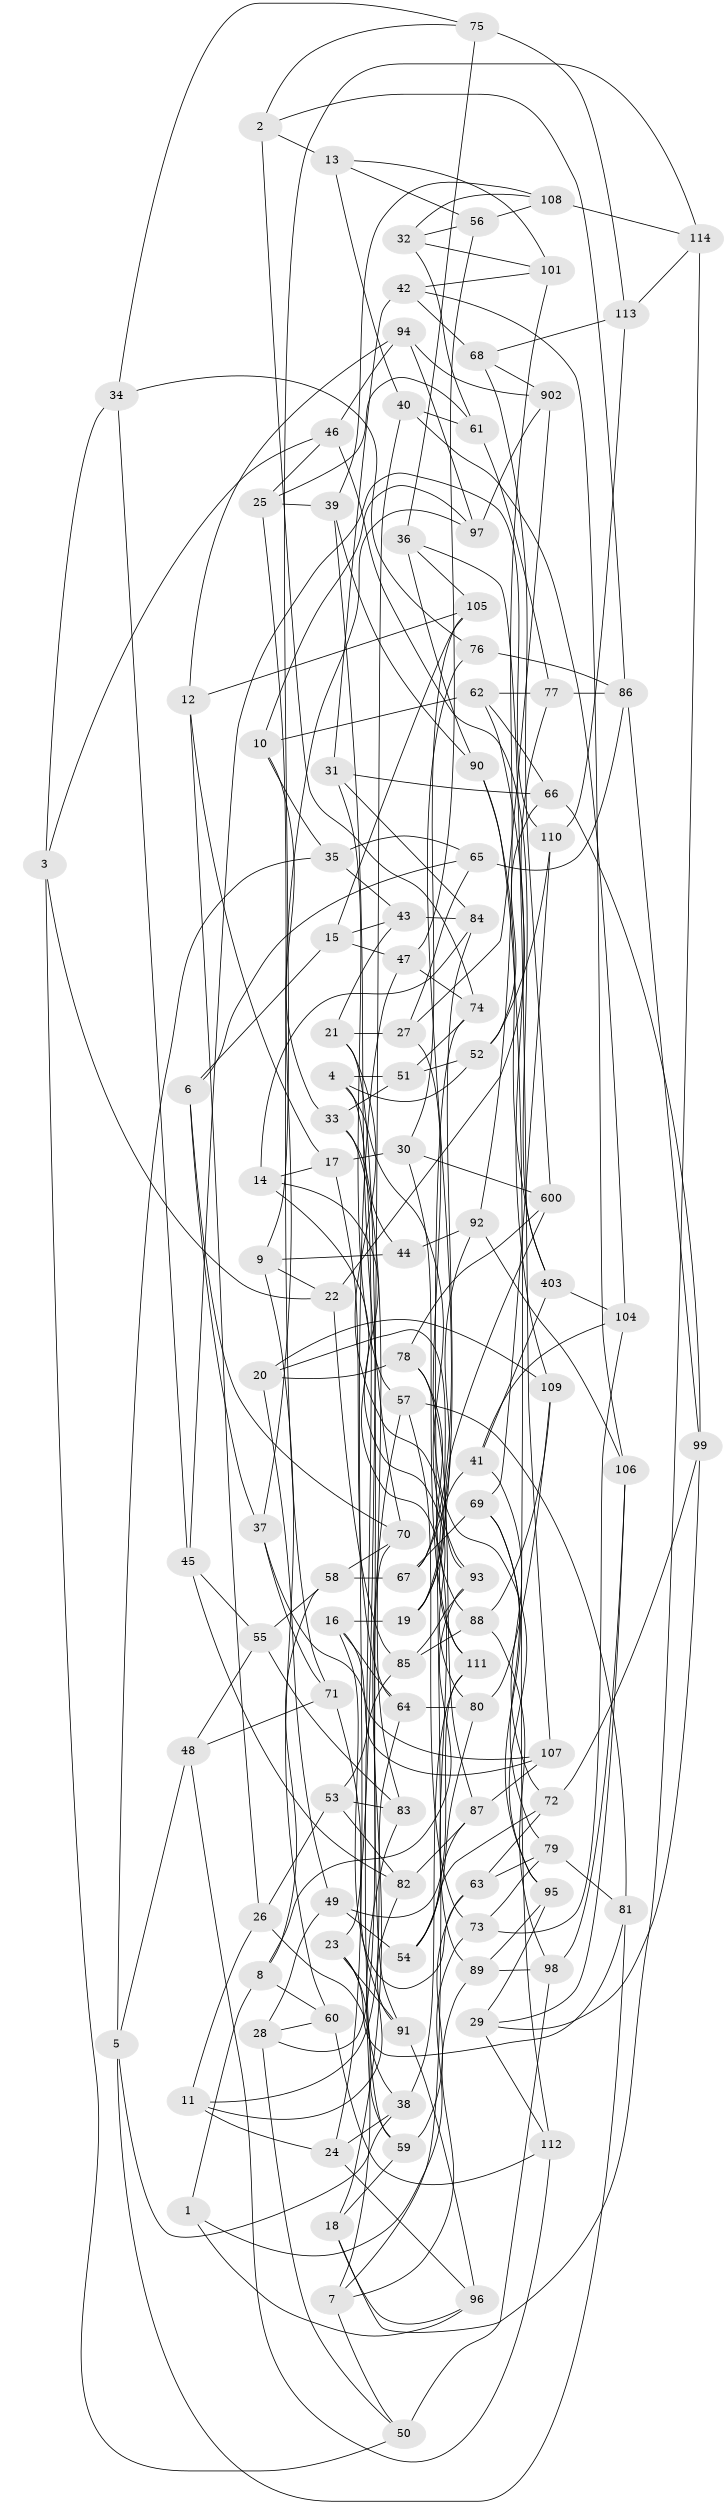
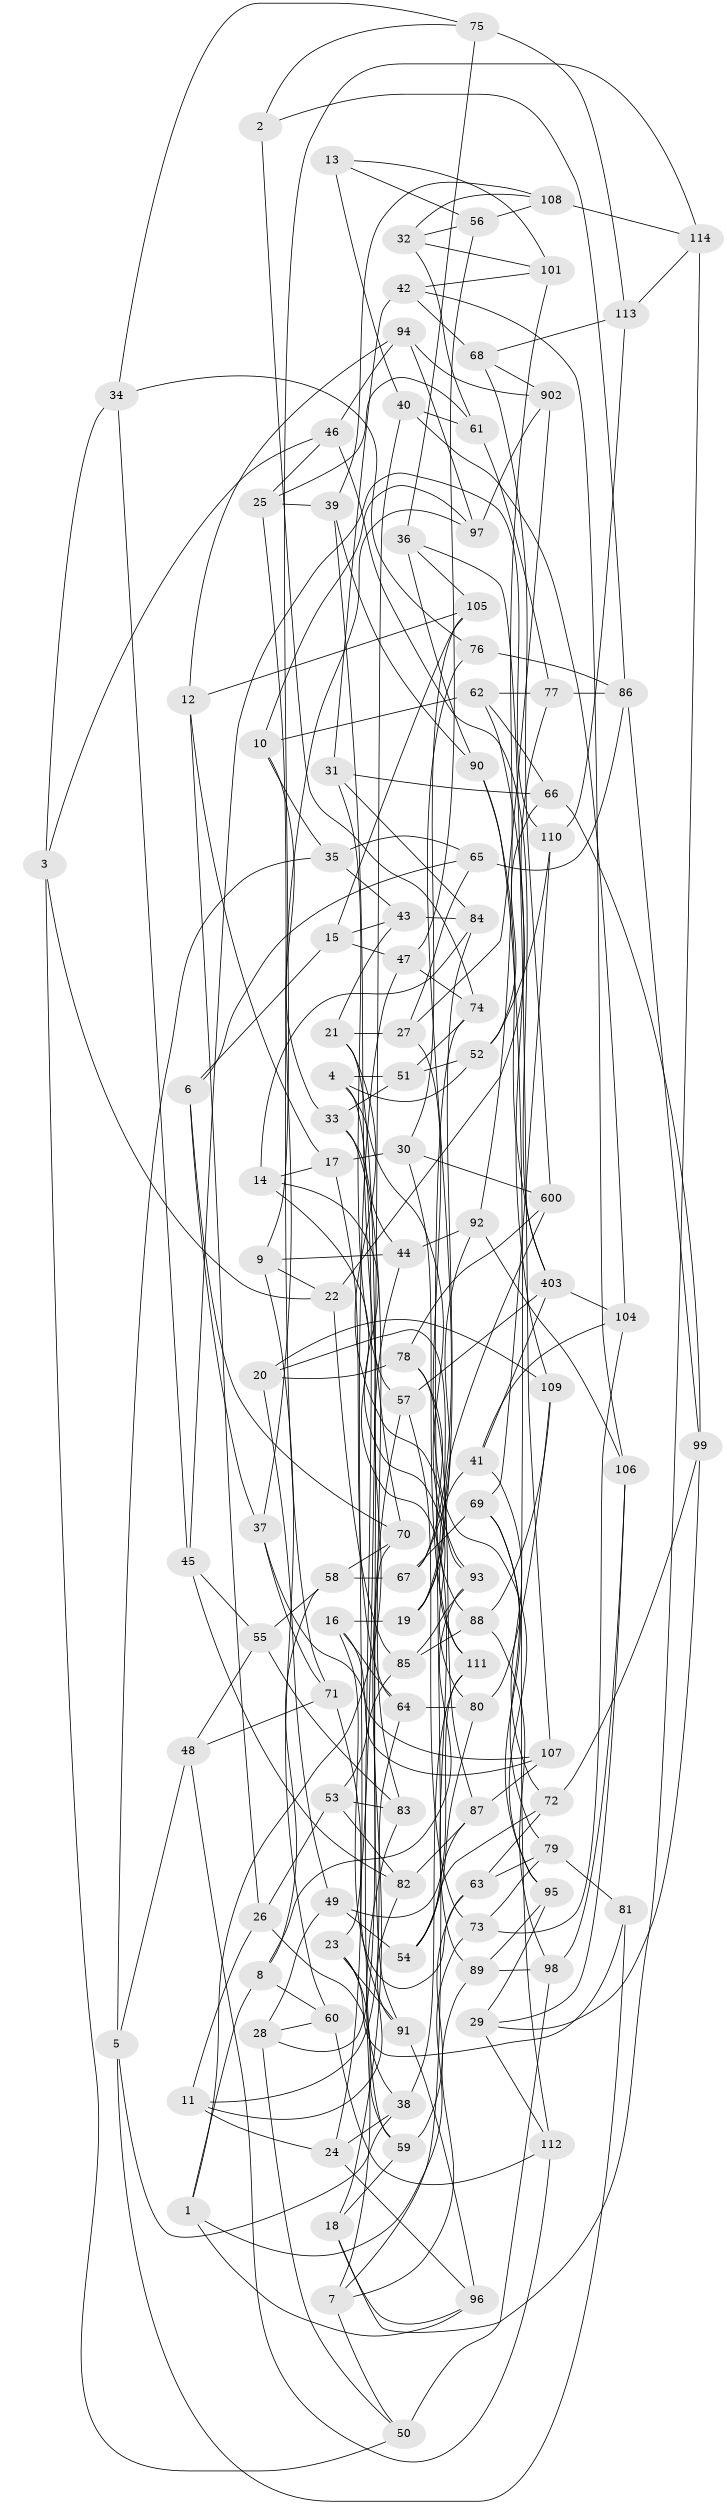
(296, 144) -> none
(590, 1616) -> (472, 1347)
none -> (321, 1763)
